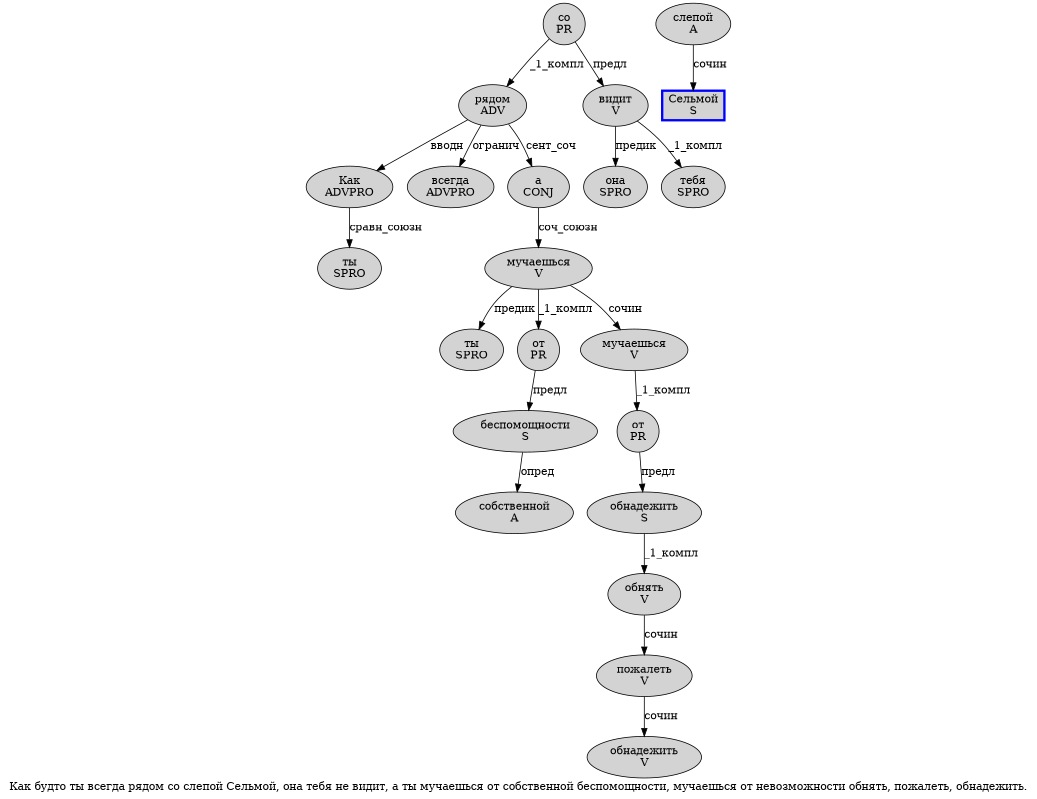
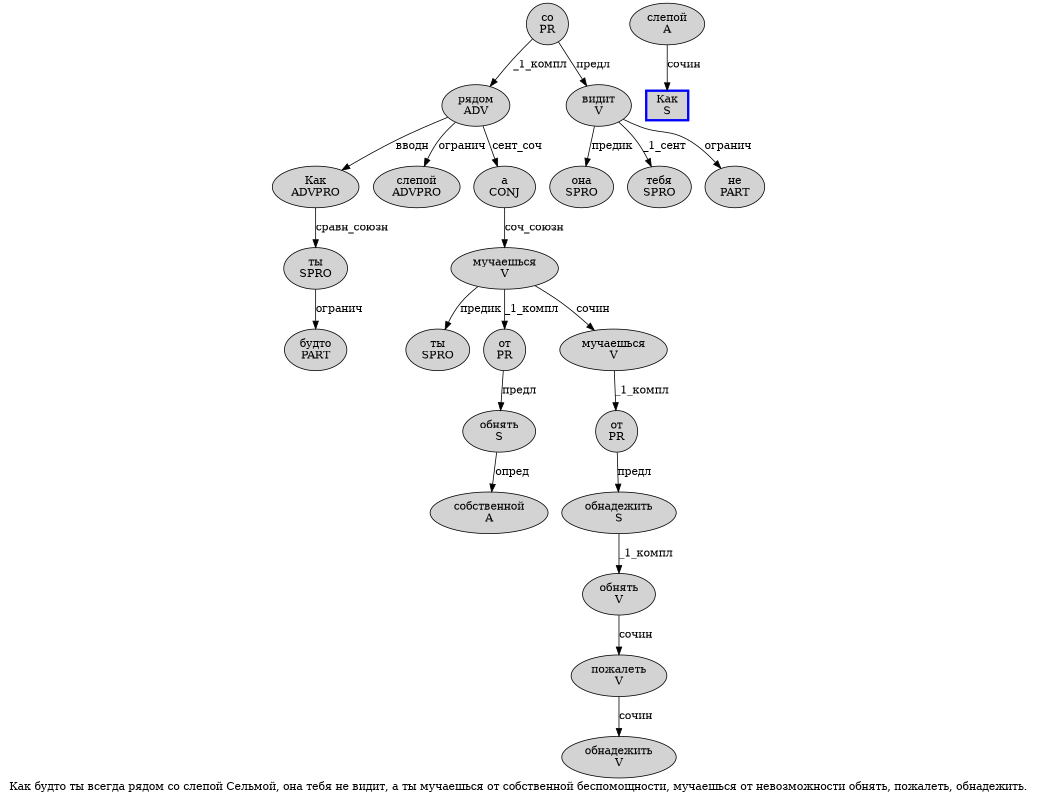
(693, 105) -> (667, 105)
(696, 146) -> (664, 146)
(451, 187) -> (417, 187)
none -> (735, 187)
none -> (316, 350)
(525, 431) -> (499, 431)
